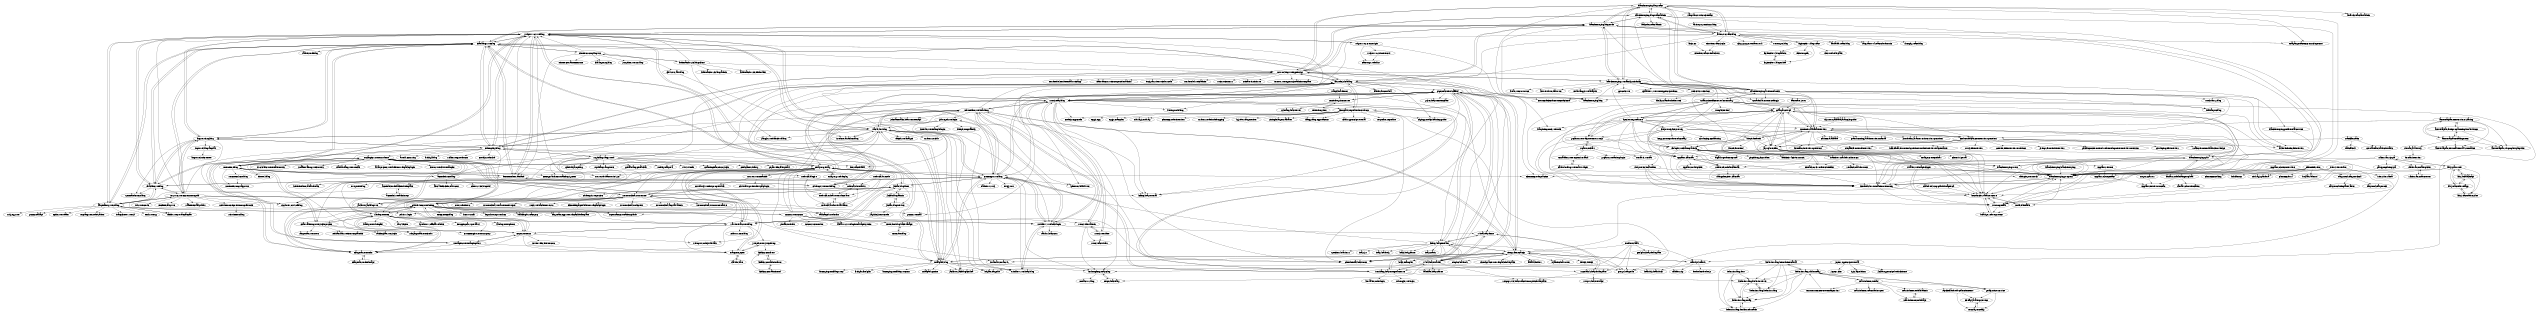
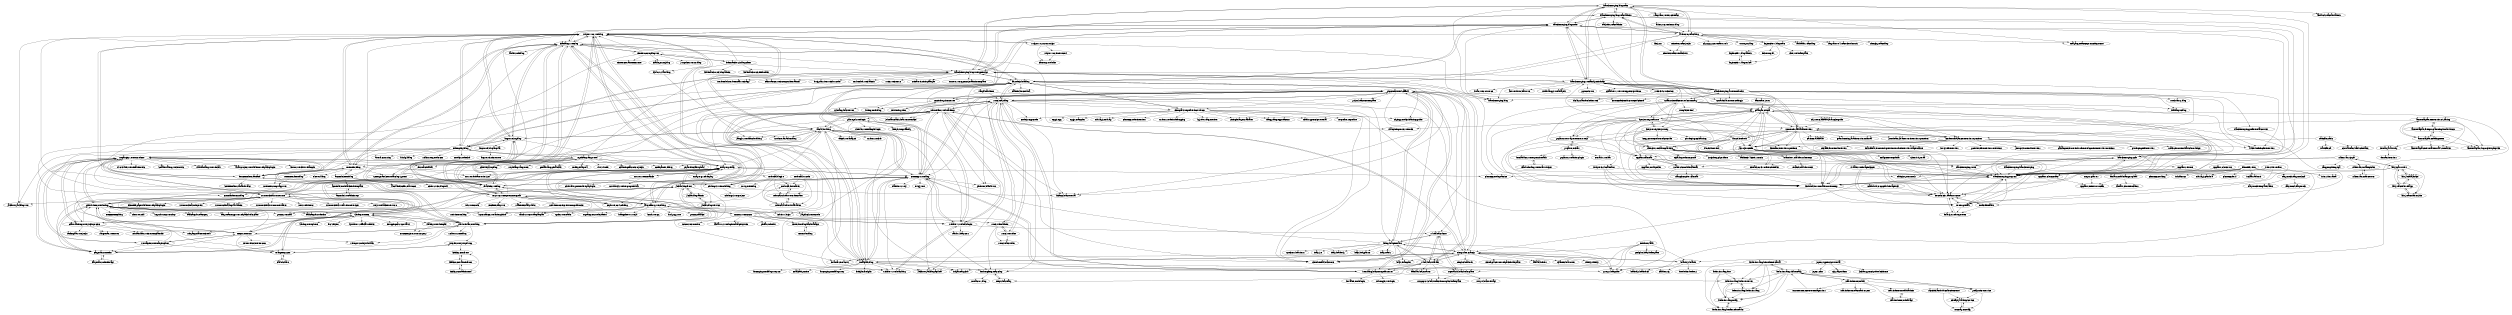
(1290, 72) -> (971, 72)
(1252, 82) -> (923, 82)
(481, 96) -> none
(1672, 139) -> (1657, 139)
(2283, 167) -> (2222, 167)
